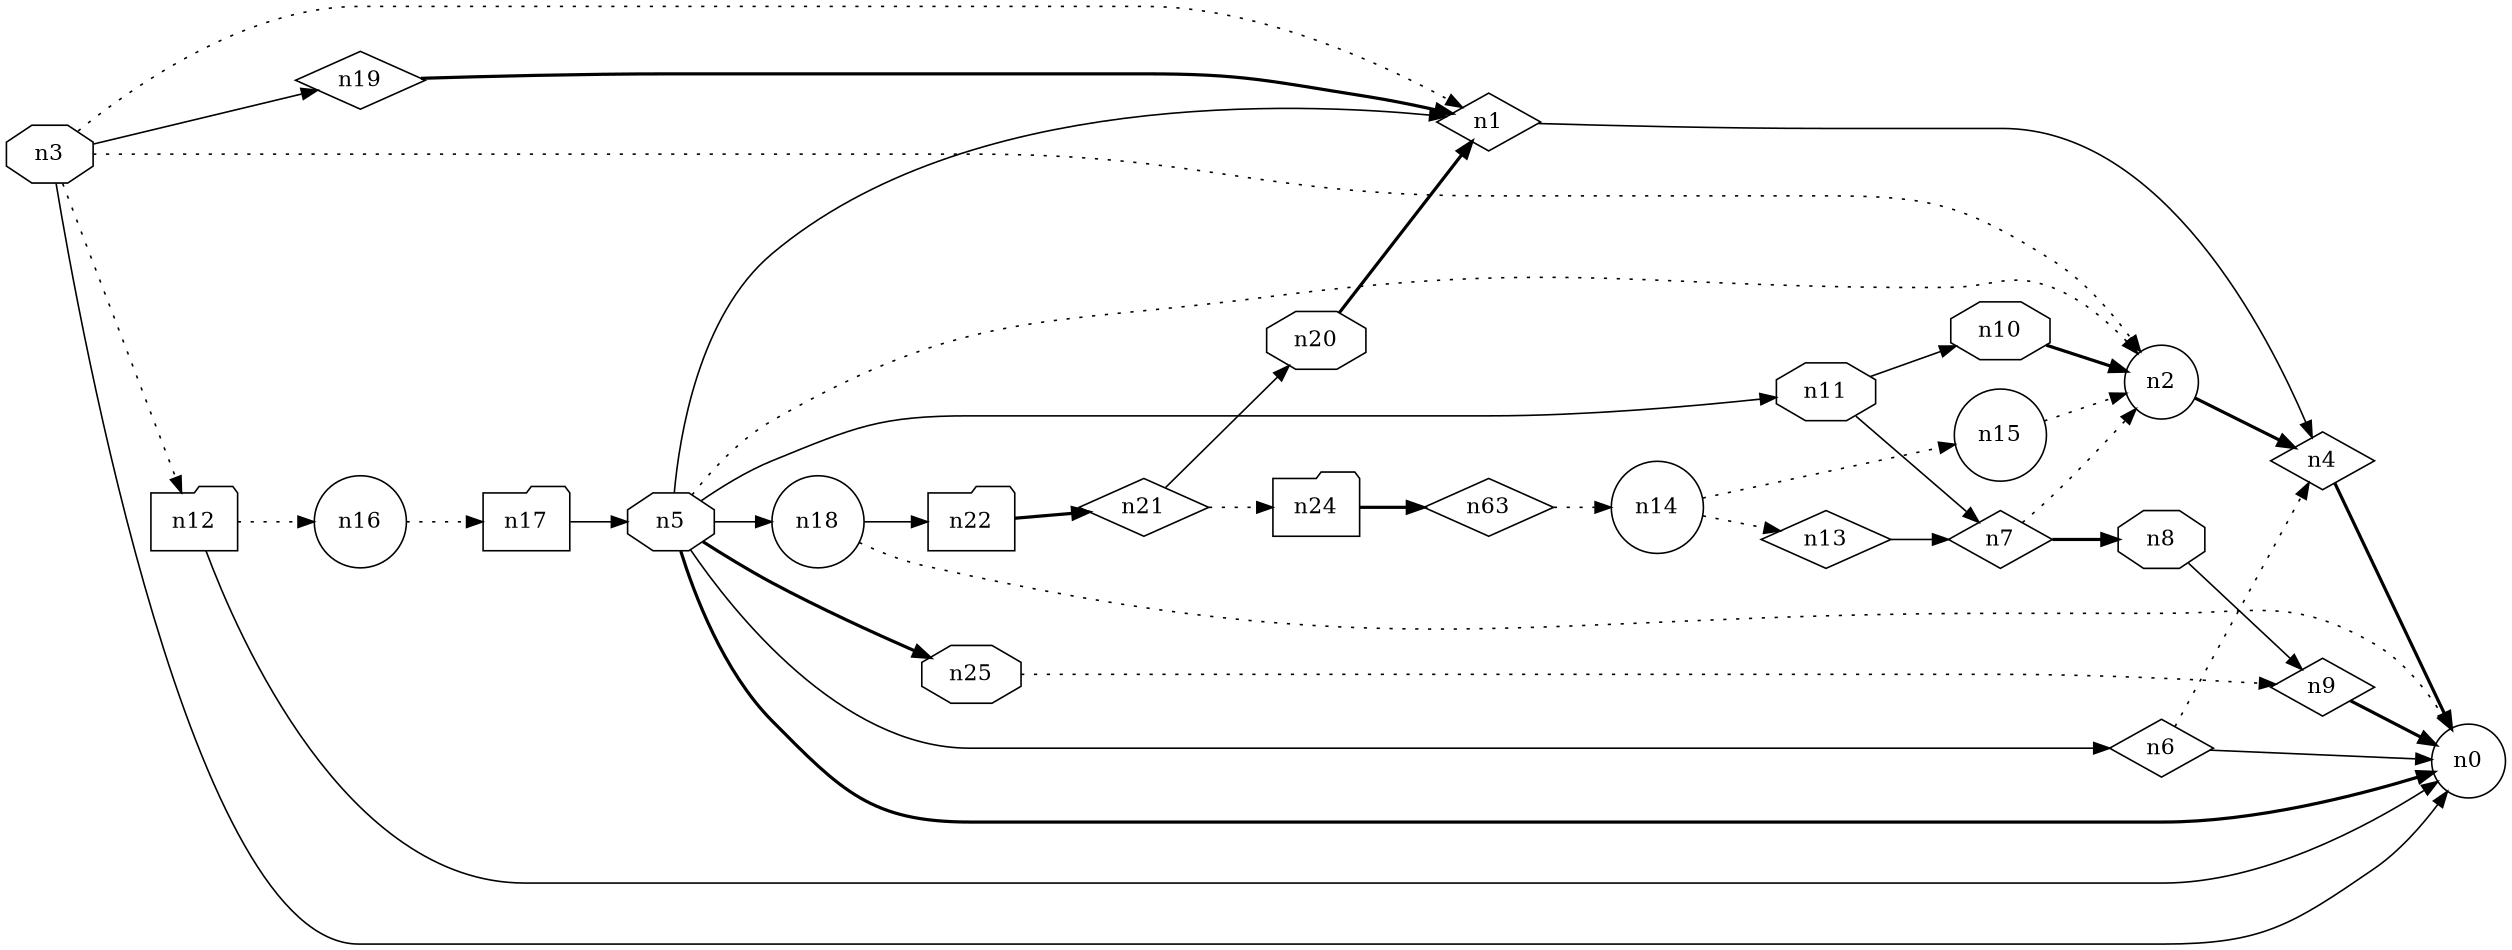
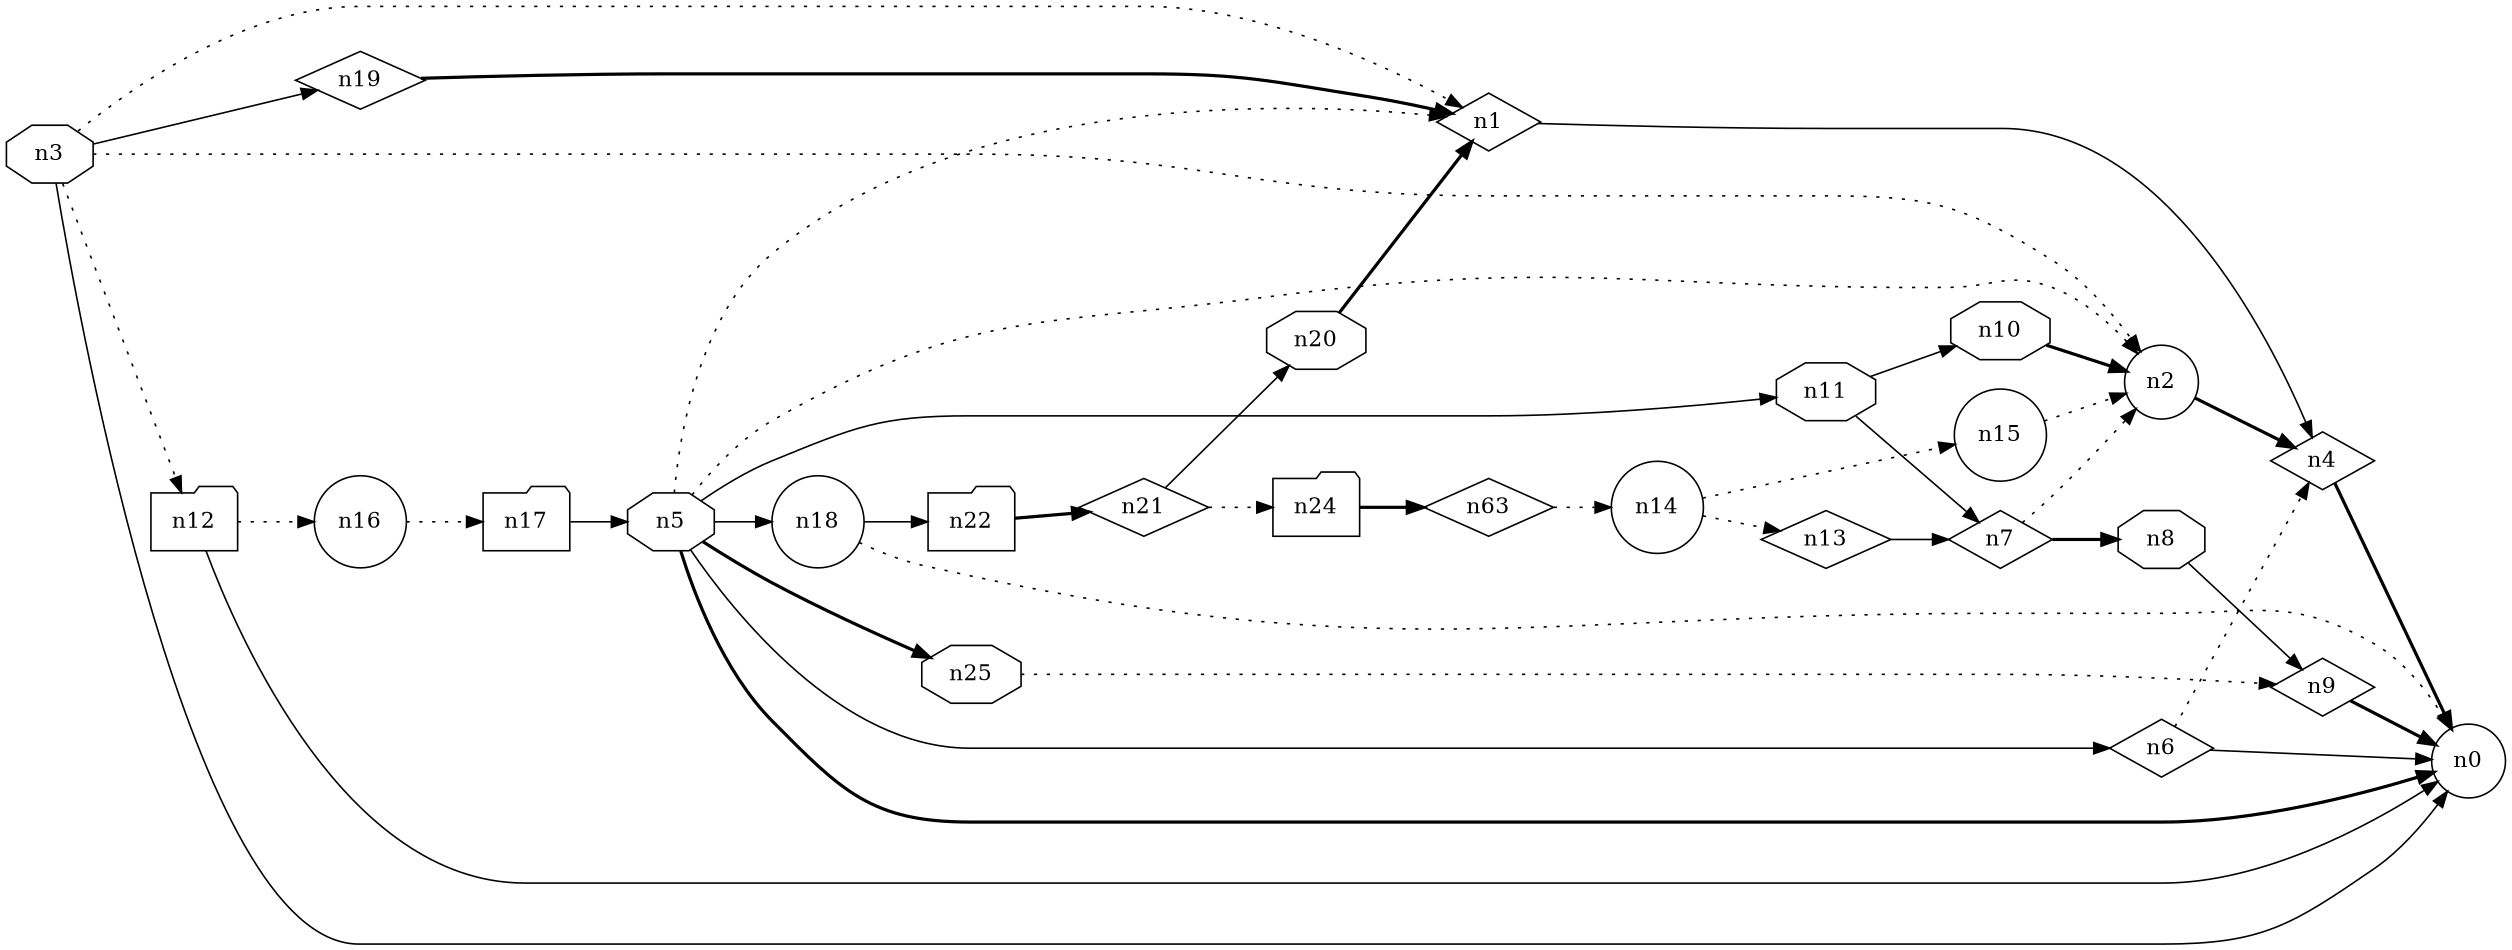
(914, 172) -> (914, 172)
